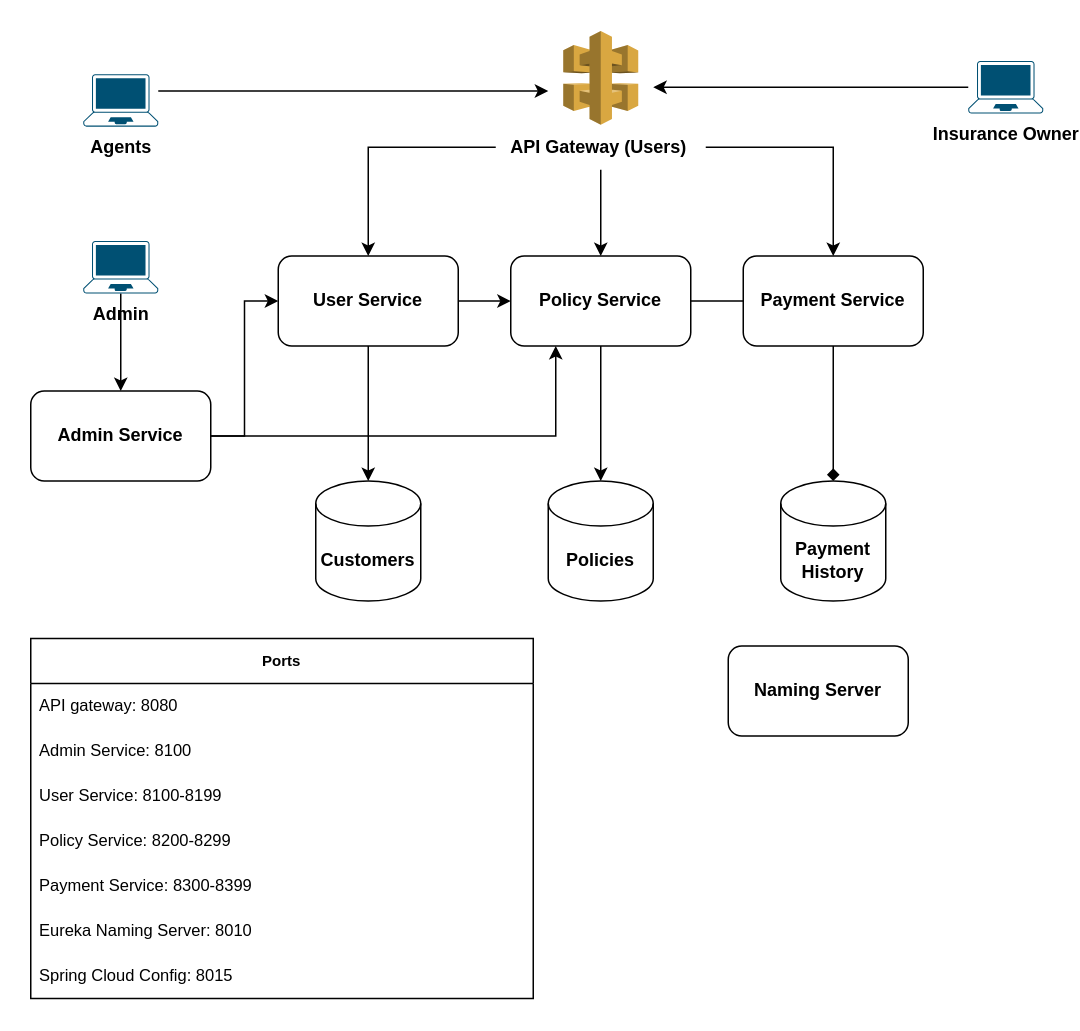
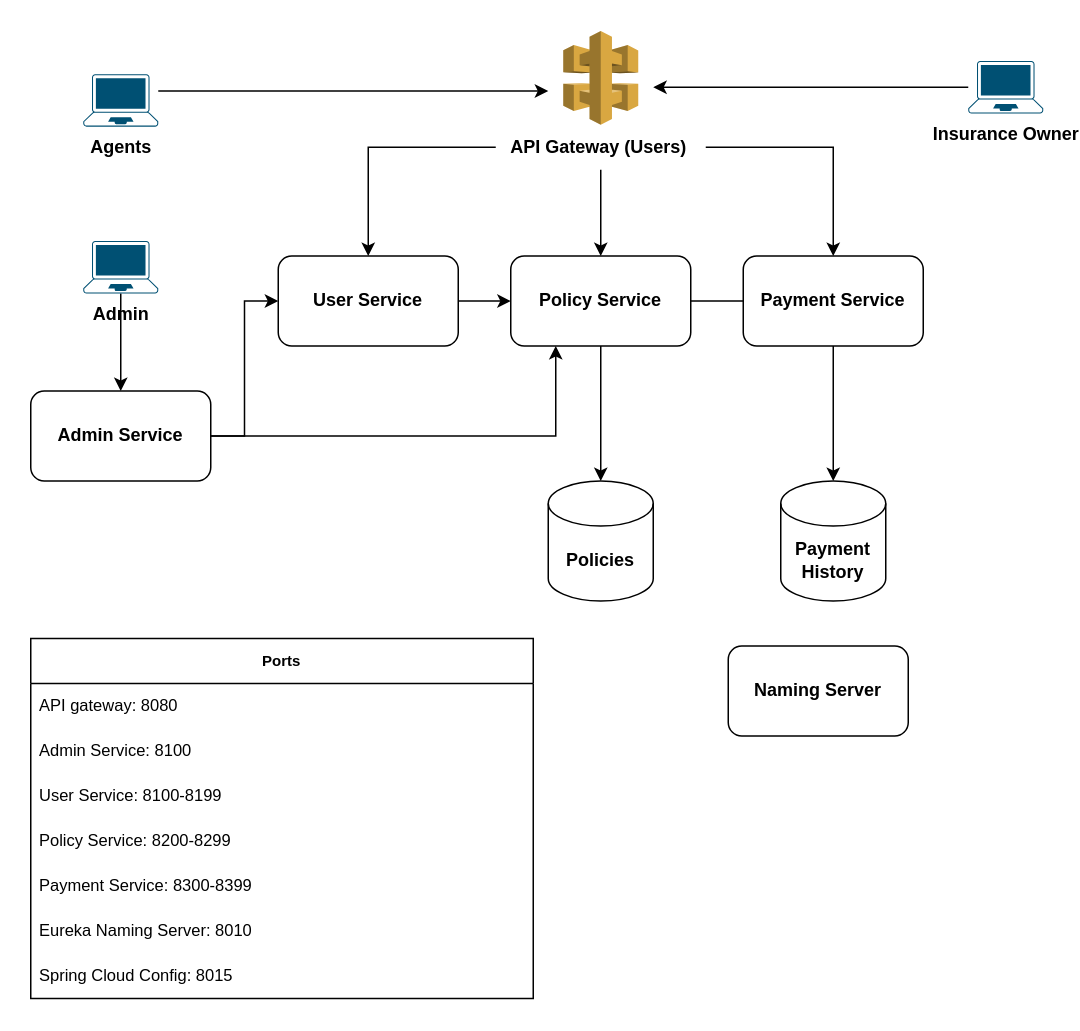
(368, 408) -> none
(833, 468) -> (833, 469)
(368, 541) -> none
